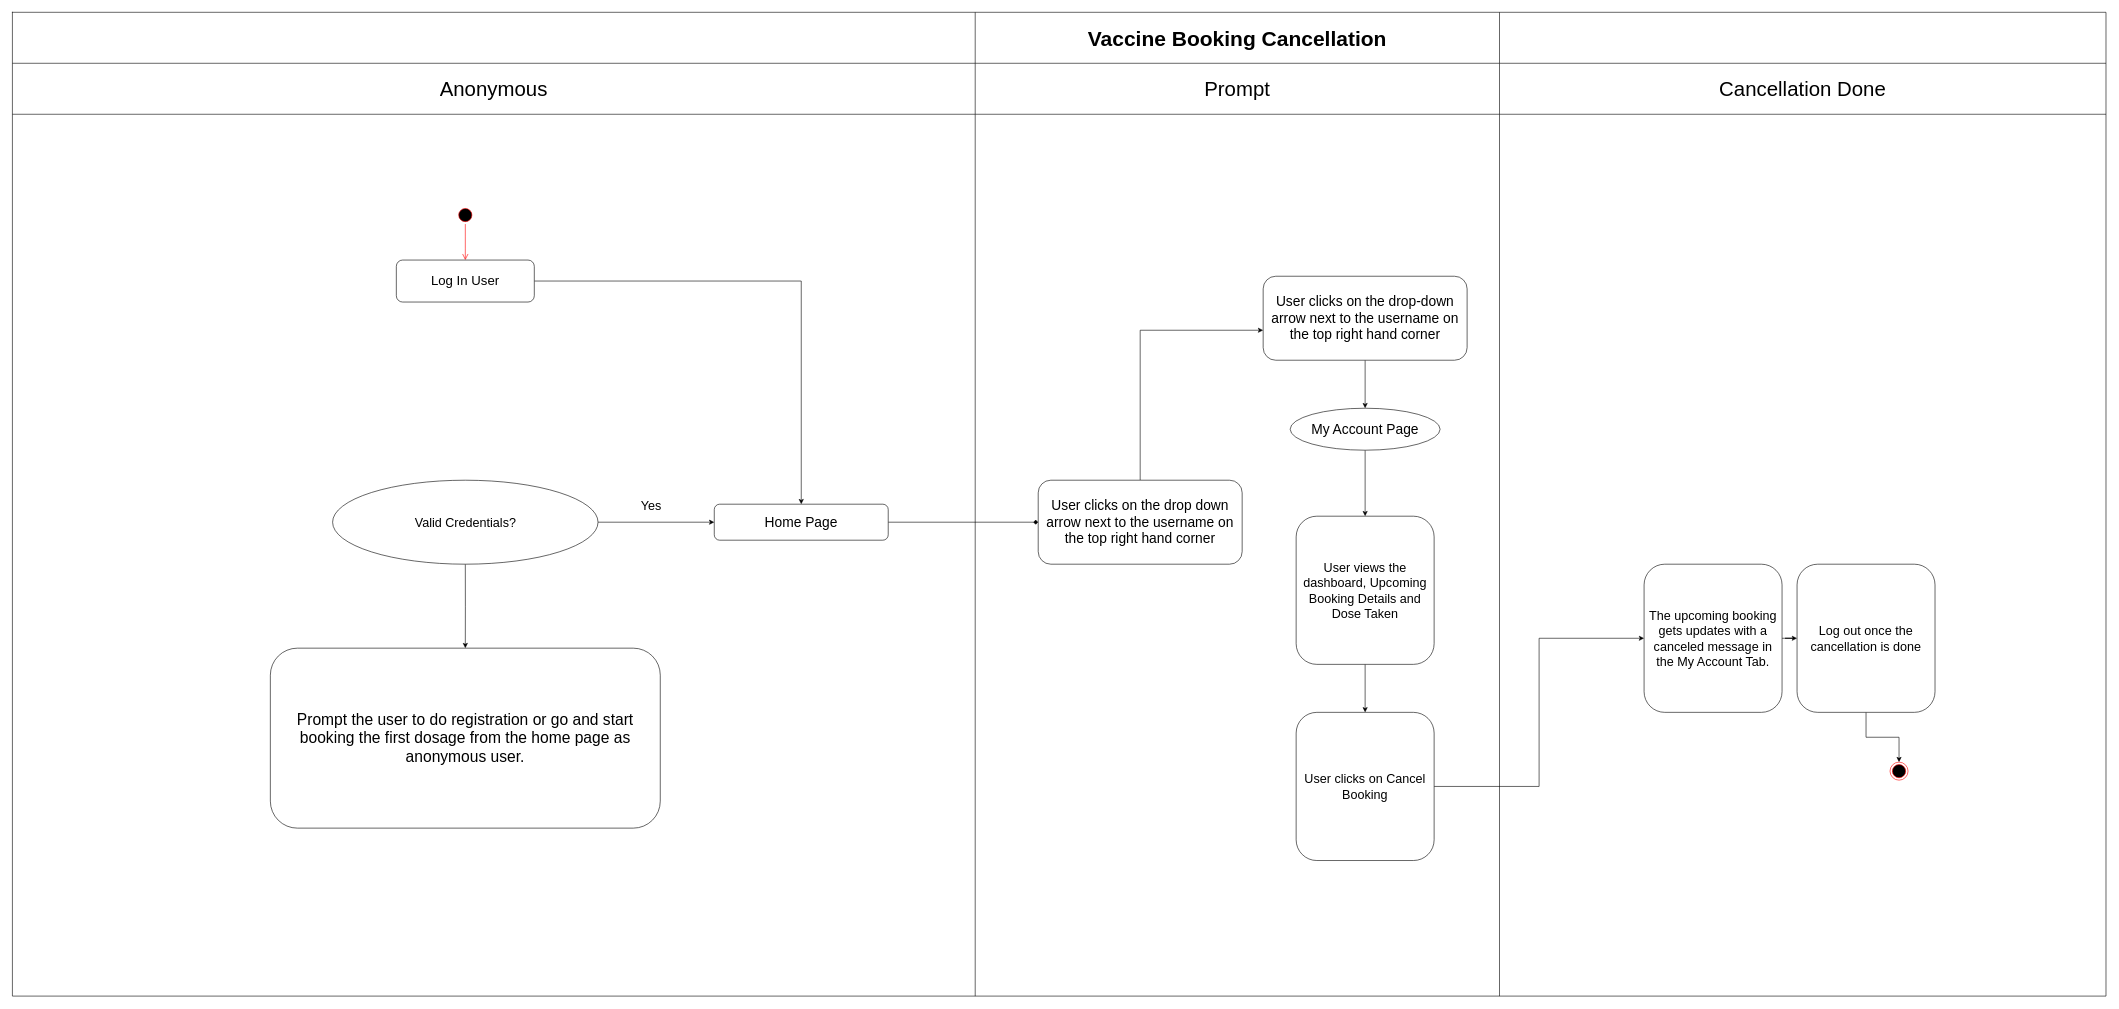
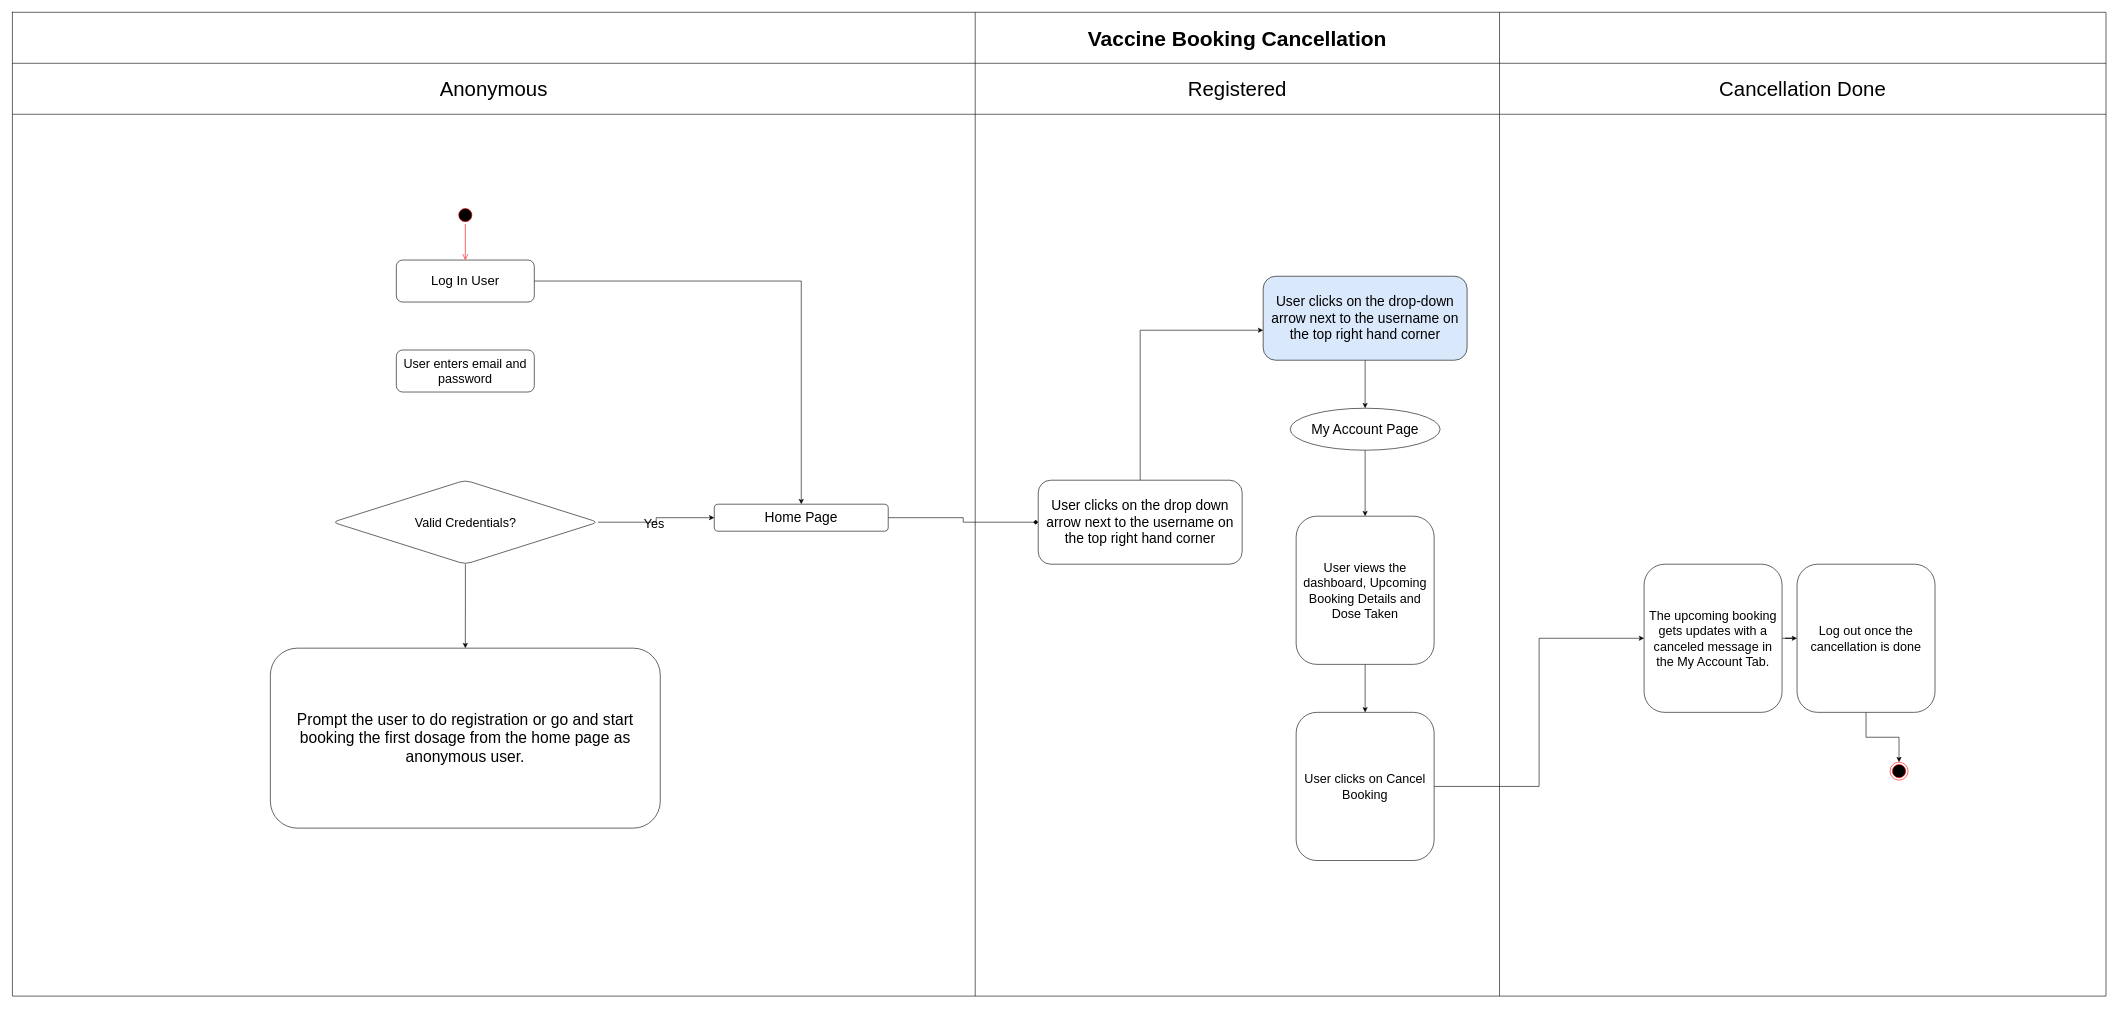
(1238, 89) -> (1238, 89)
(1365, 318) -> (1365, 318)
none -> (465, 371)
(651, 506) -> (654, 524)
(465, 522) -> (465, 522)
(801, 522) -> (801, 518)
